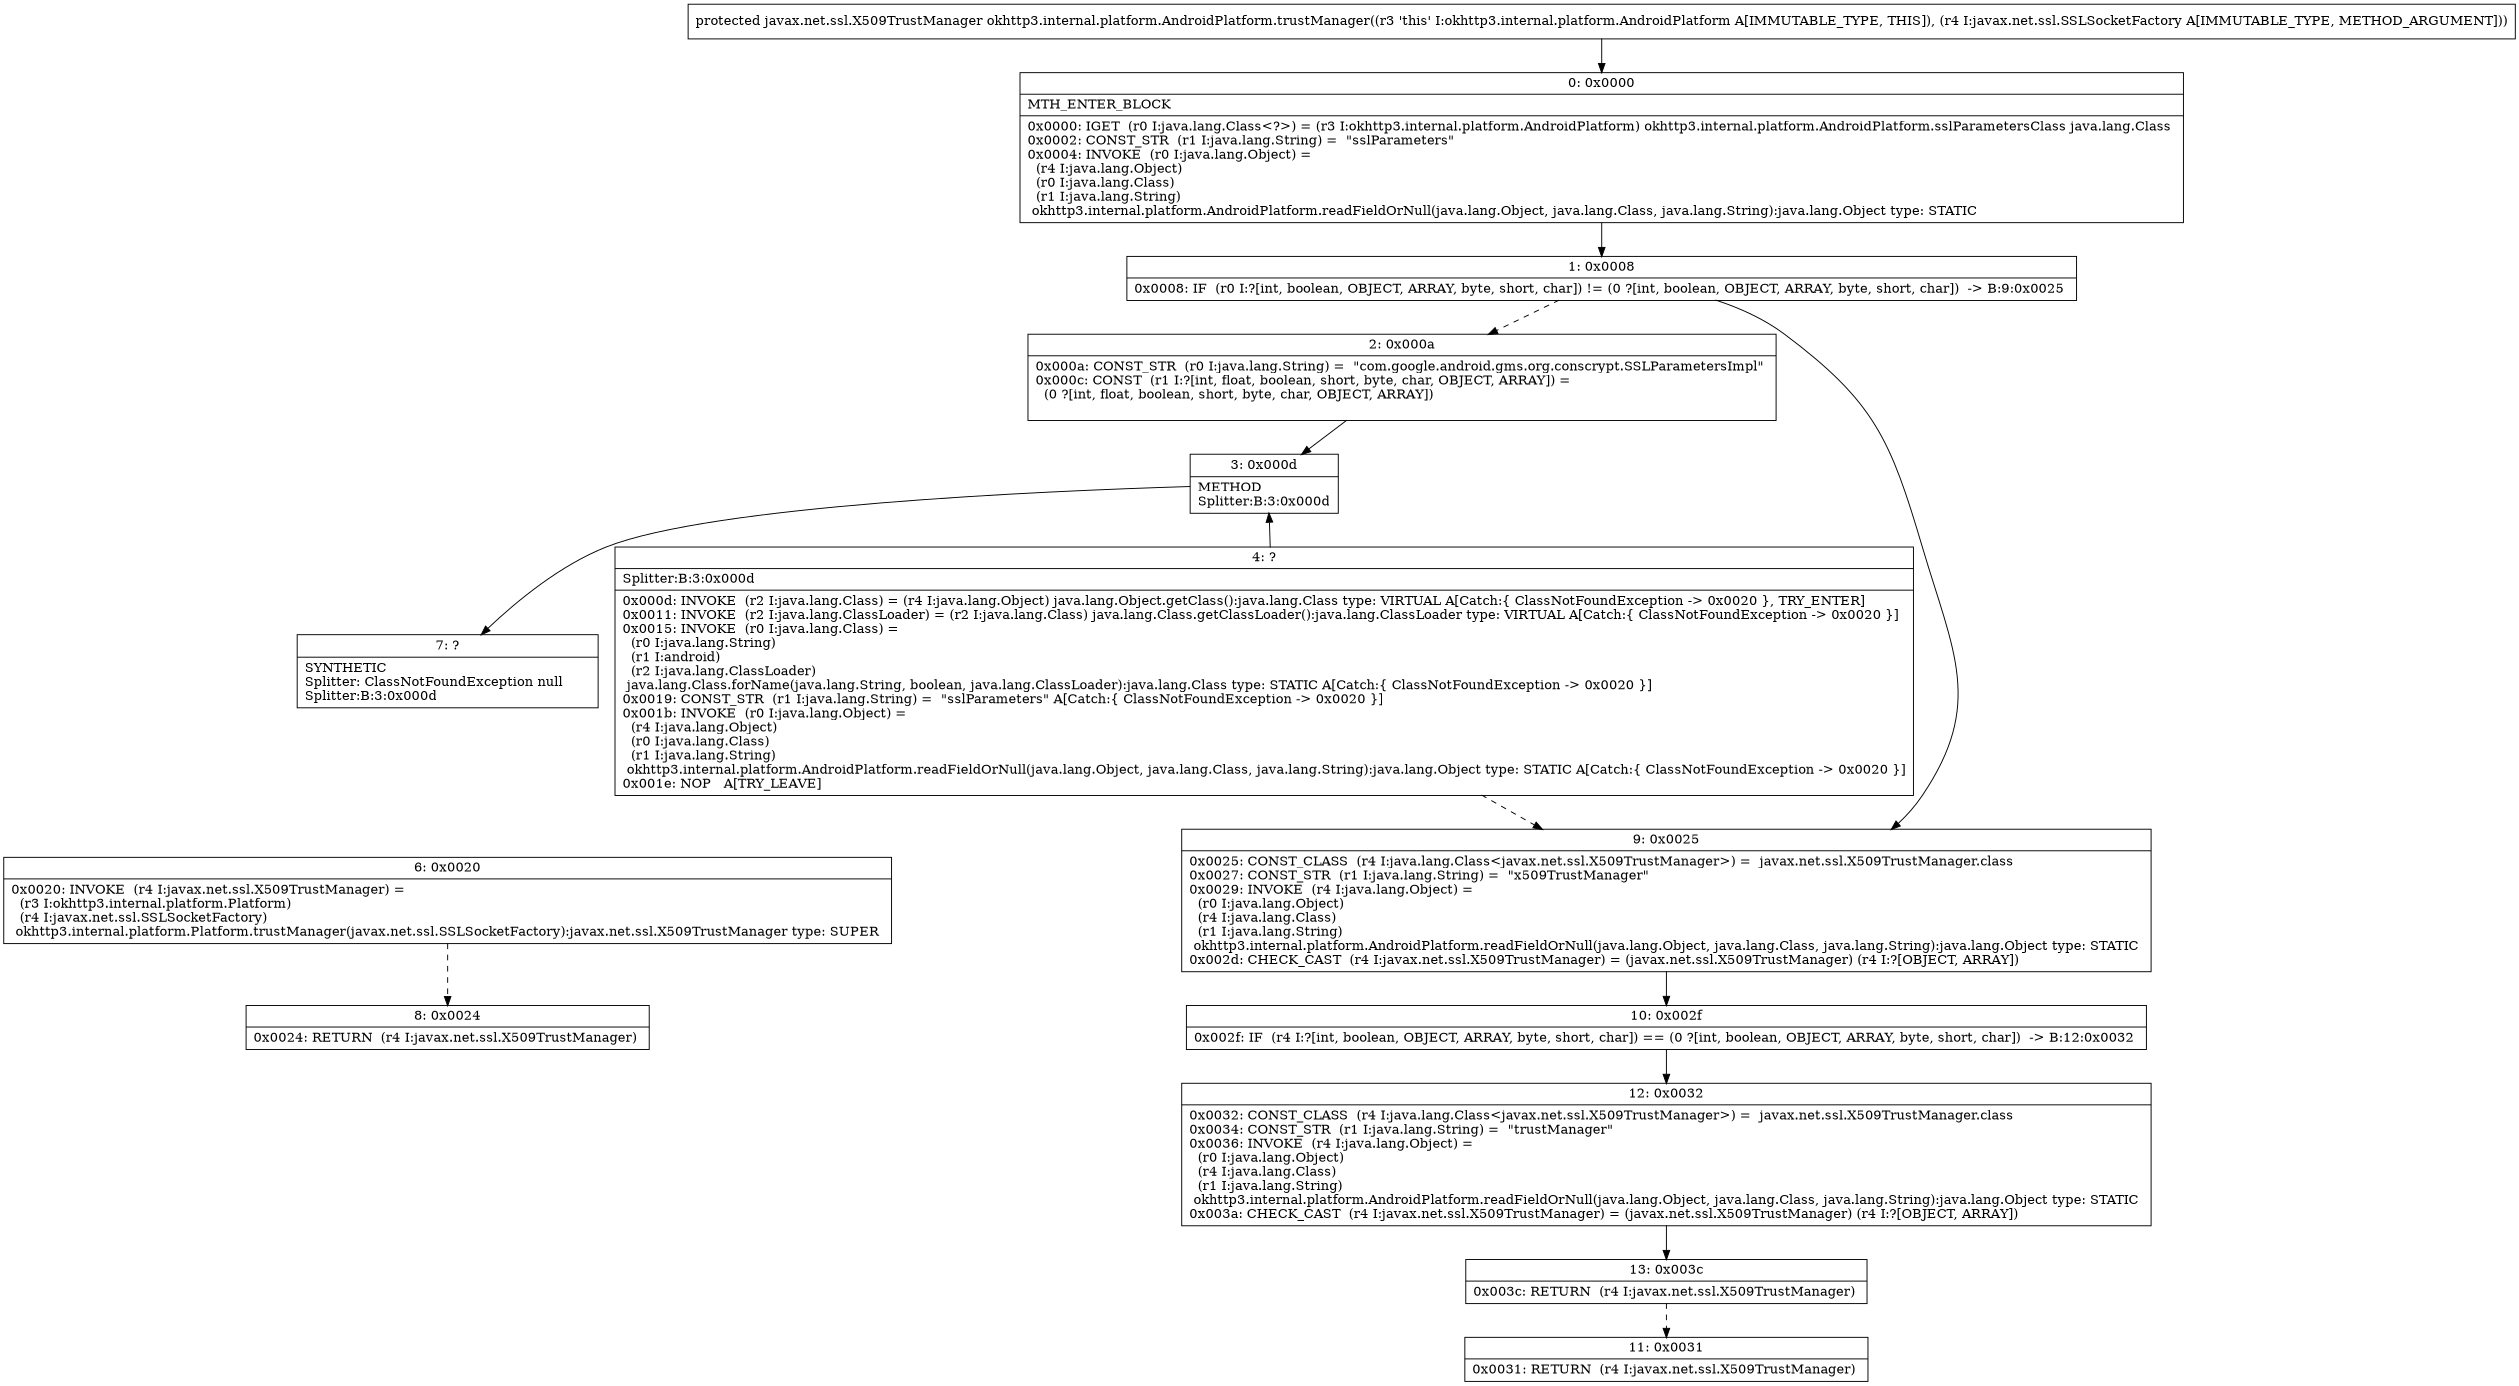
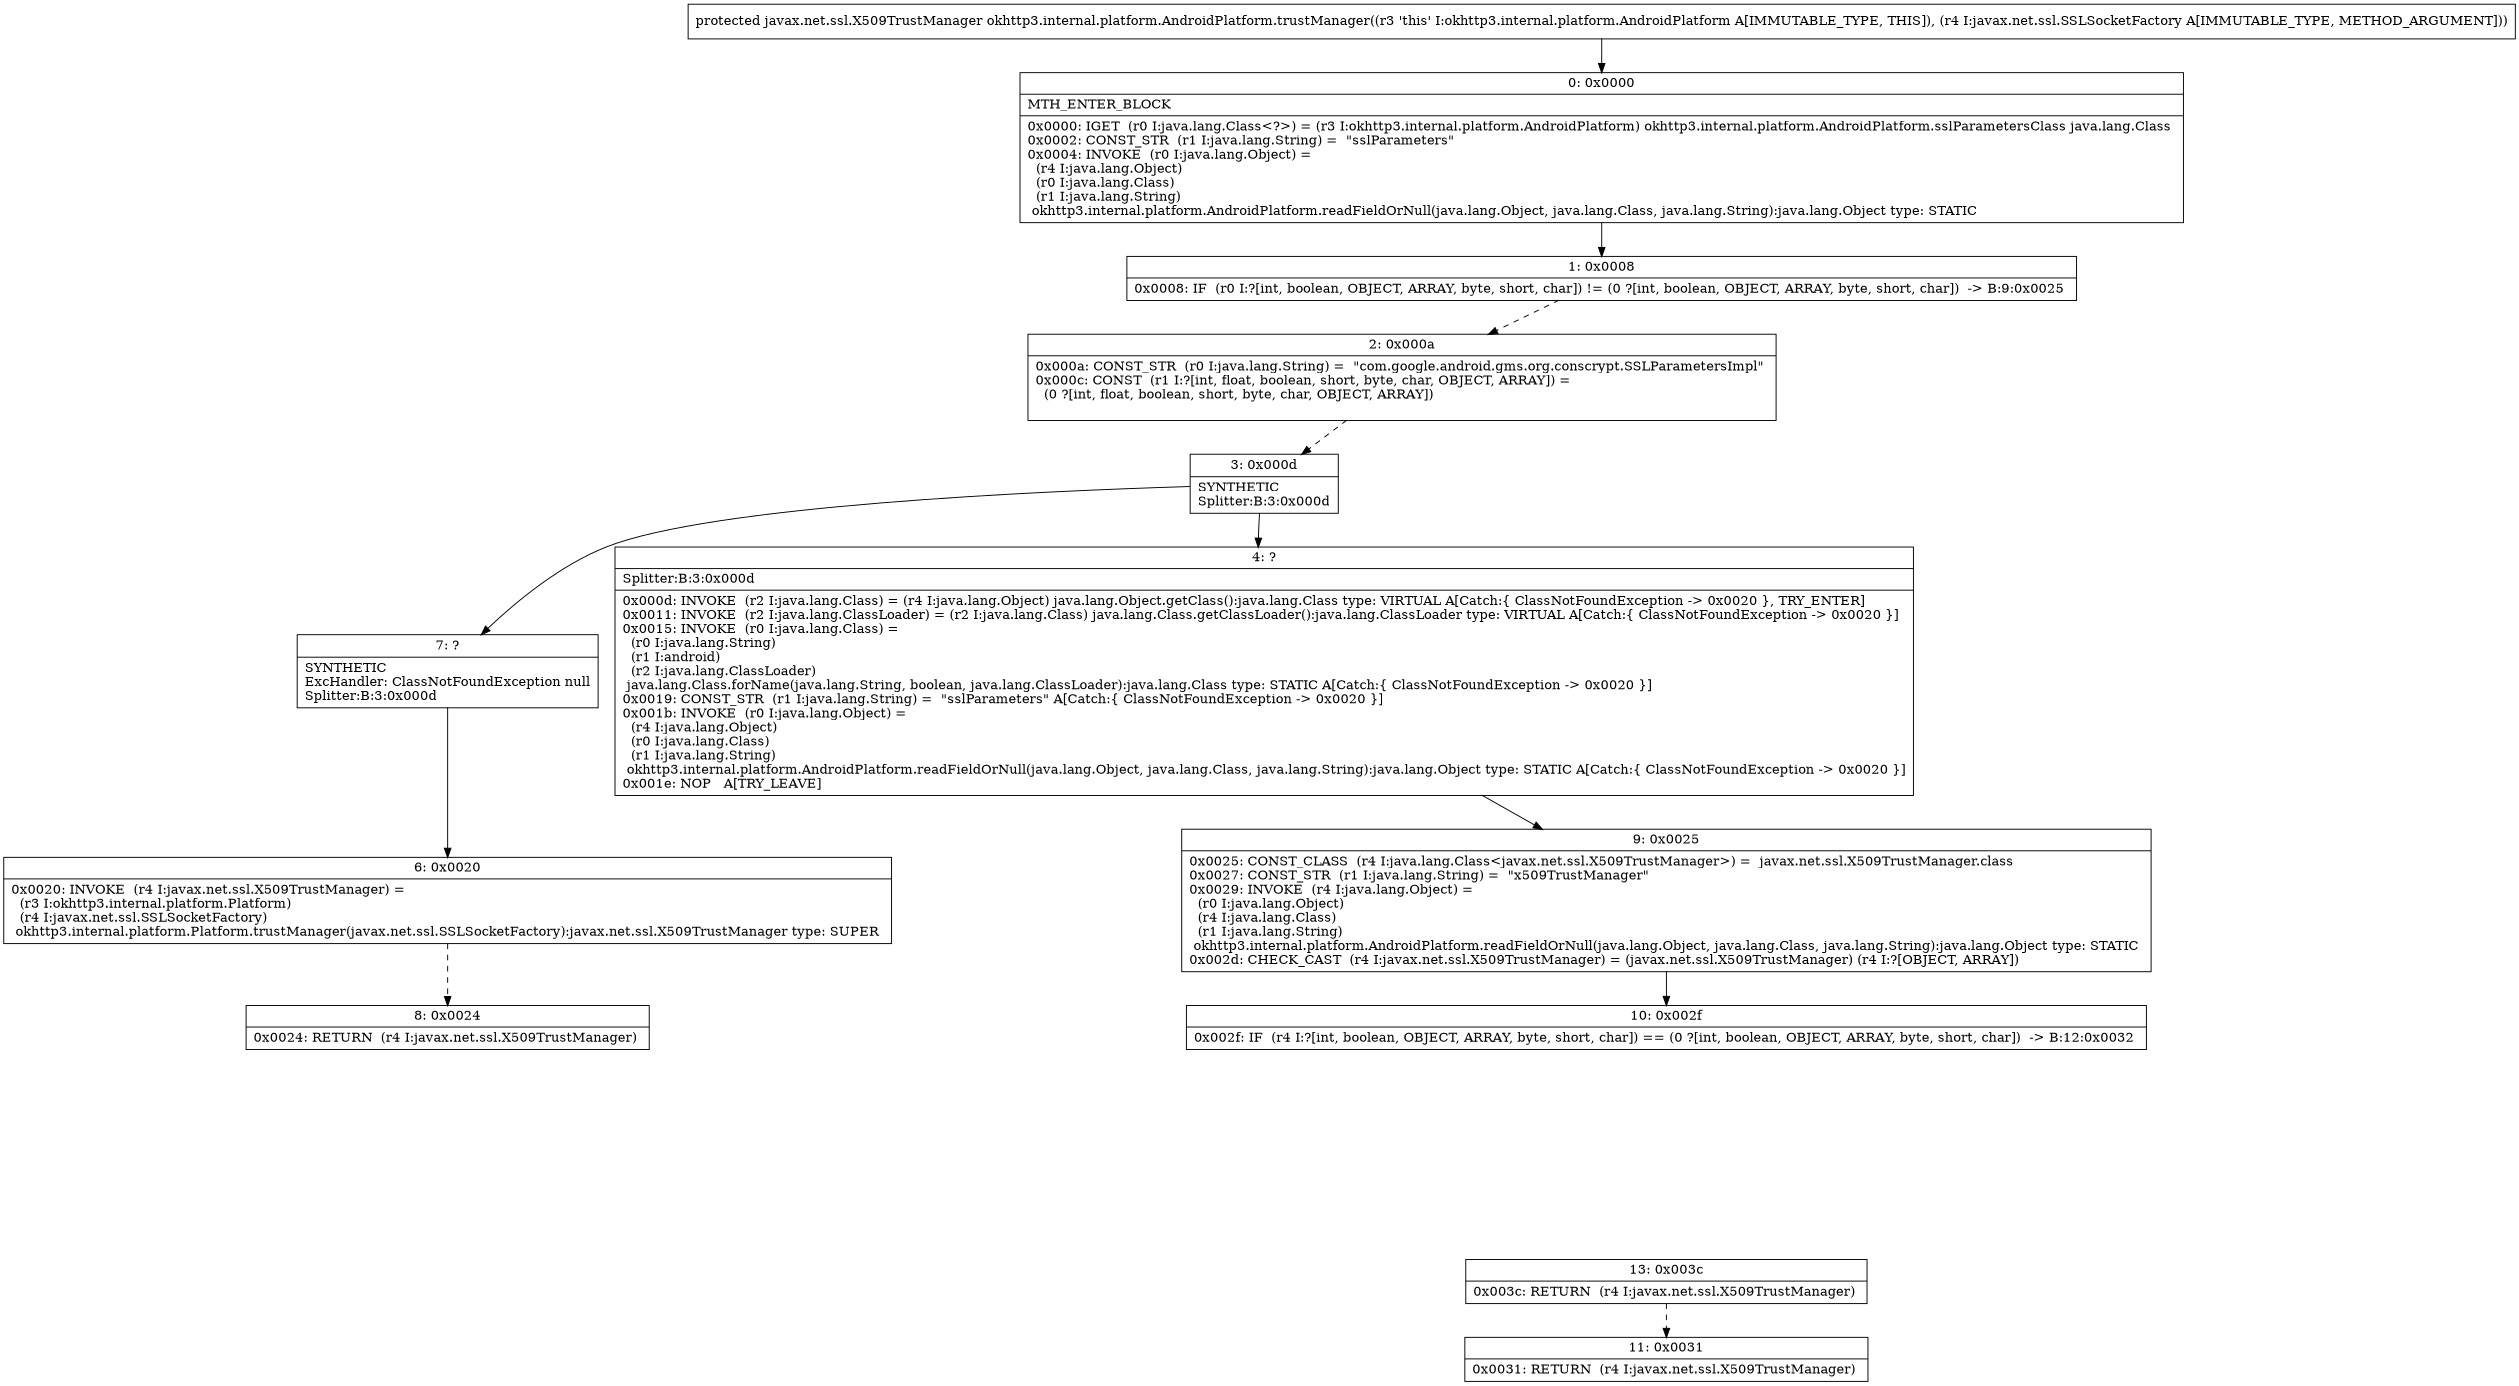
(1328, 434) -> (1328, 434)
(1230, 488) -> (1239, 488)
(1917, 528) -> none
(1270, 535) -> (1259, 525)
(434, 682) -> (448, 682)
none -> (448, 778)
(1508, 810) -> (1508, 810)
(1666, 1155) -> none
